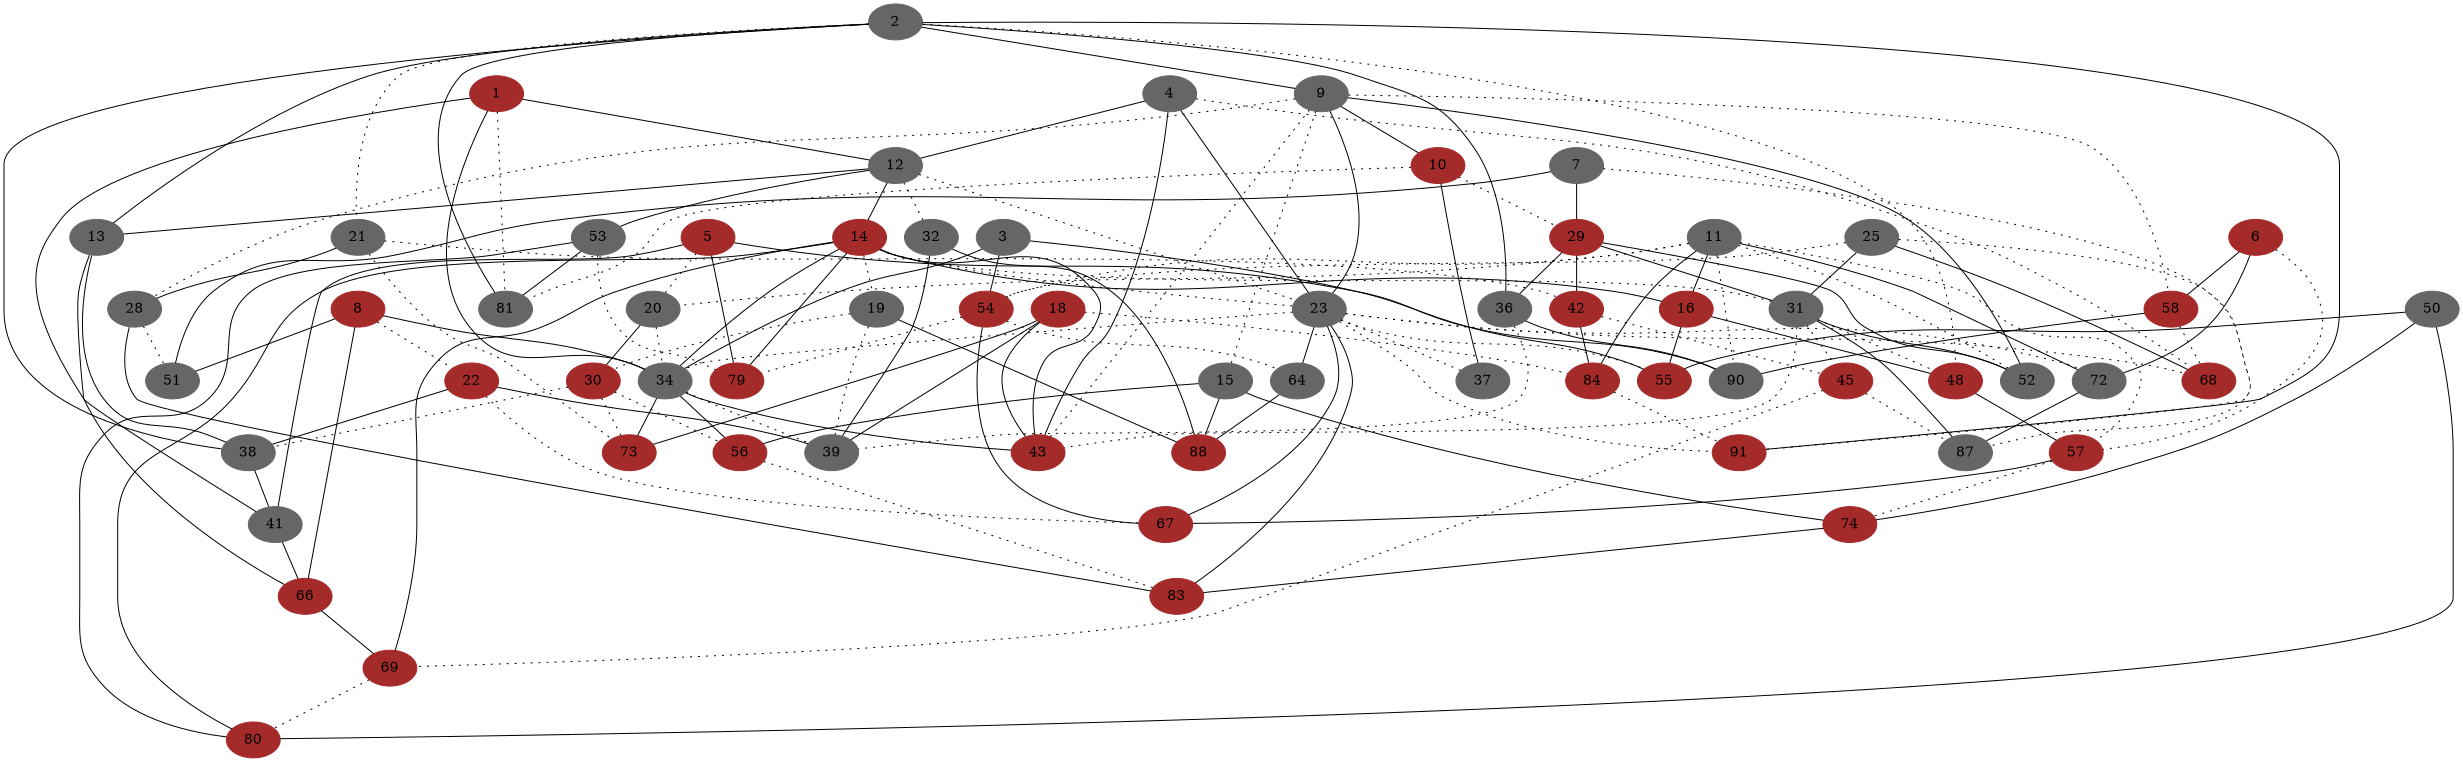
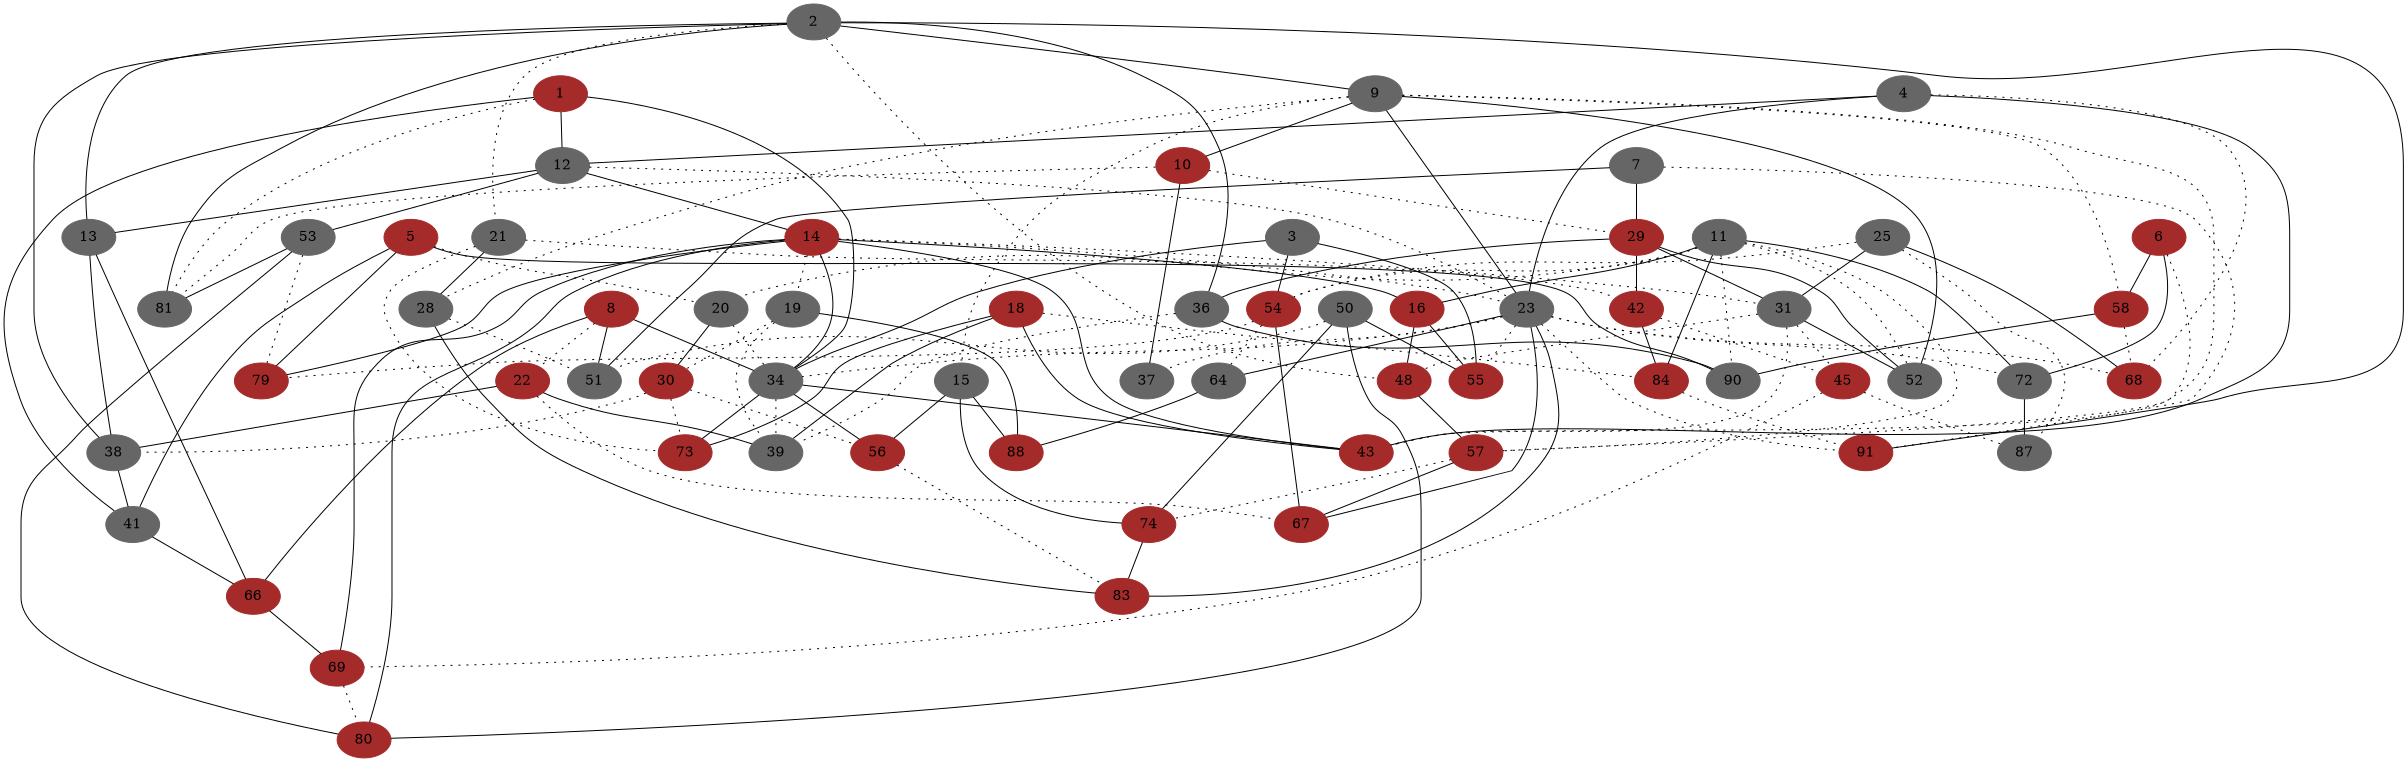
(931, 237) -> none
none -> (845, 337)
(1891, 371) -> none
